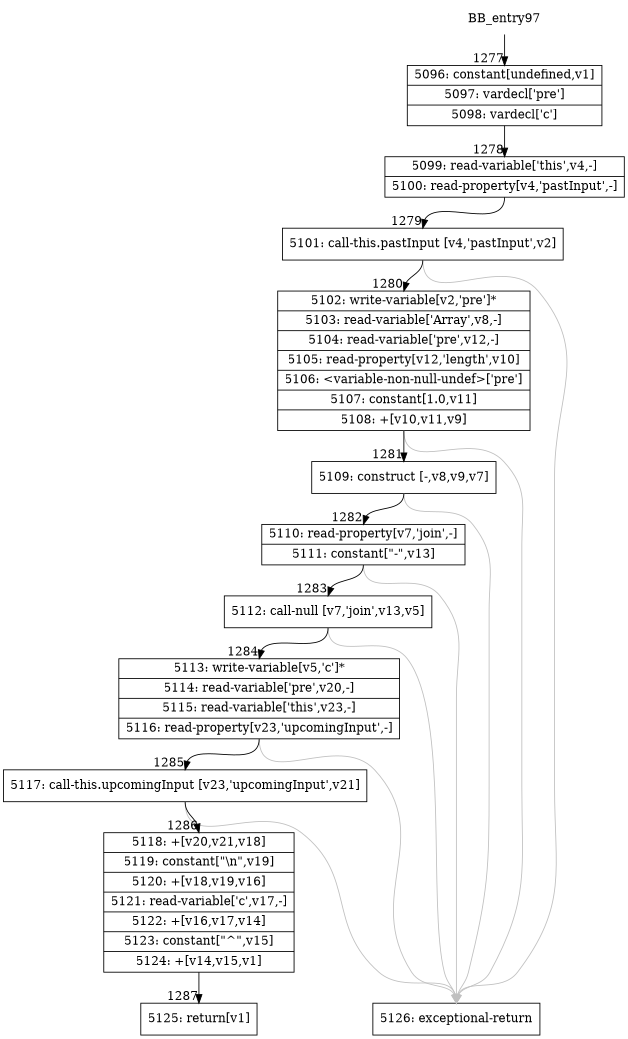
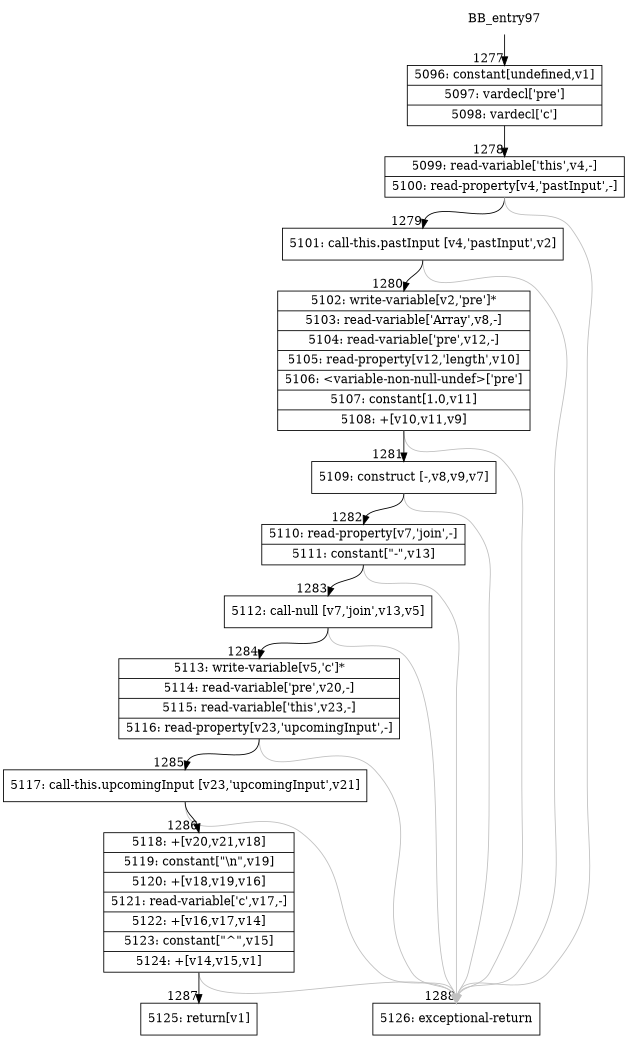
none -> (587, 613)
none -> (324, 988)
